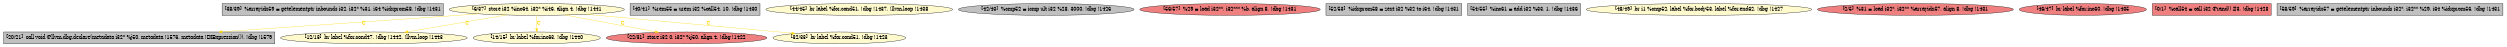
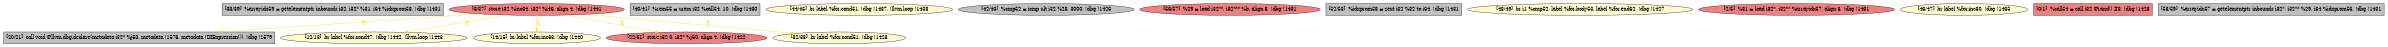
(537, 9) -> (537, 9)
(1524, 9) -> none
(2083, 9) -> (1964, 9)
